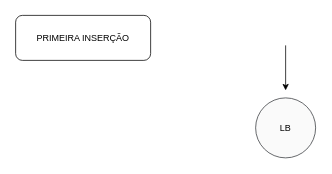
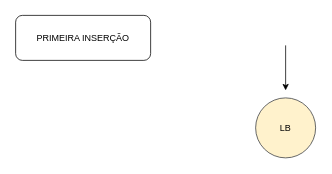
(285, 128) -> (285, 128)
